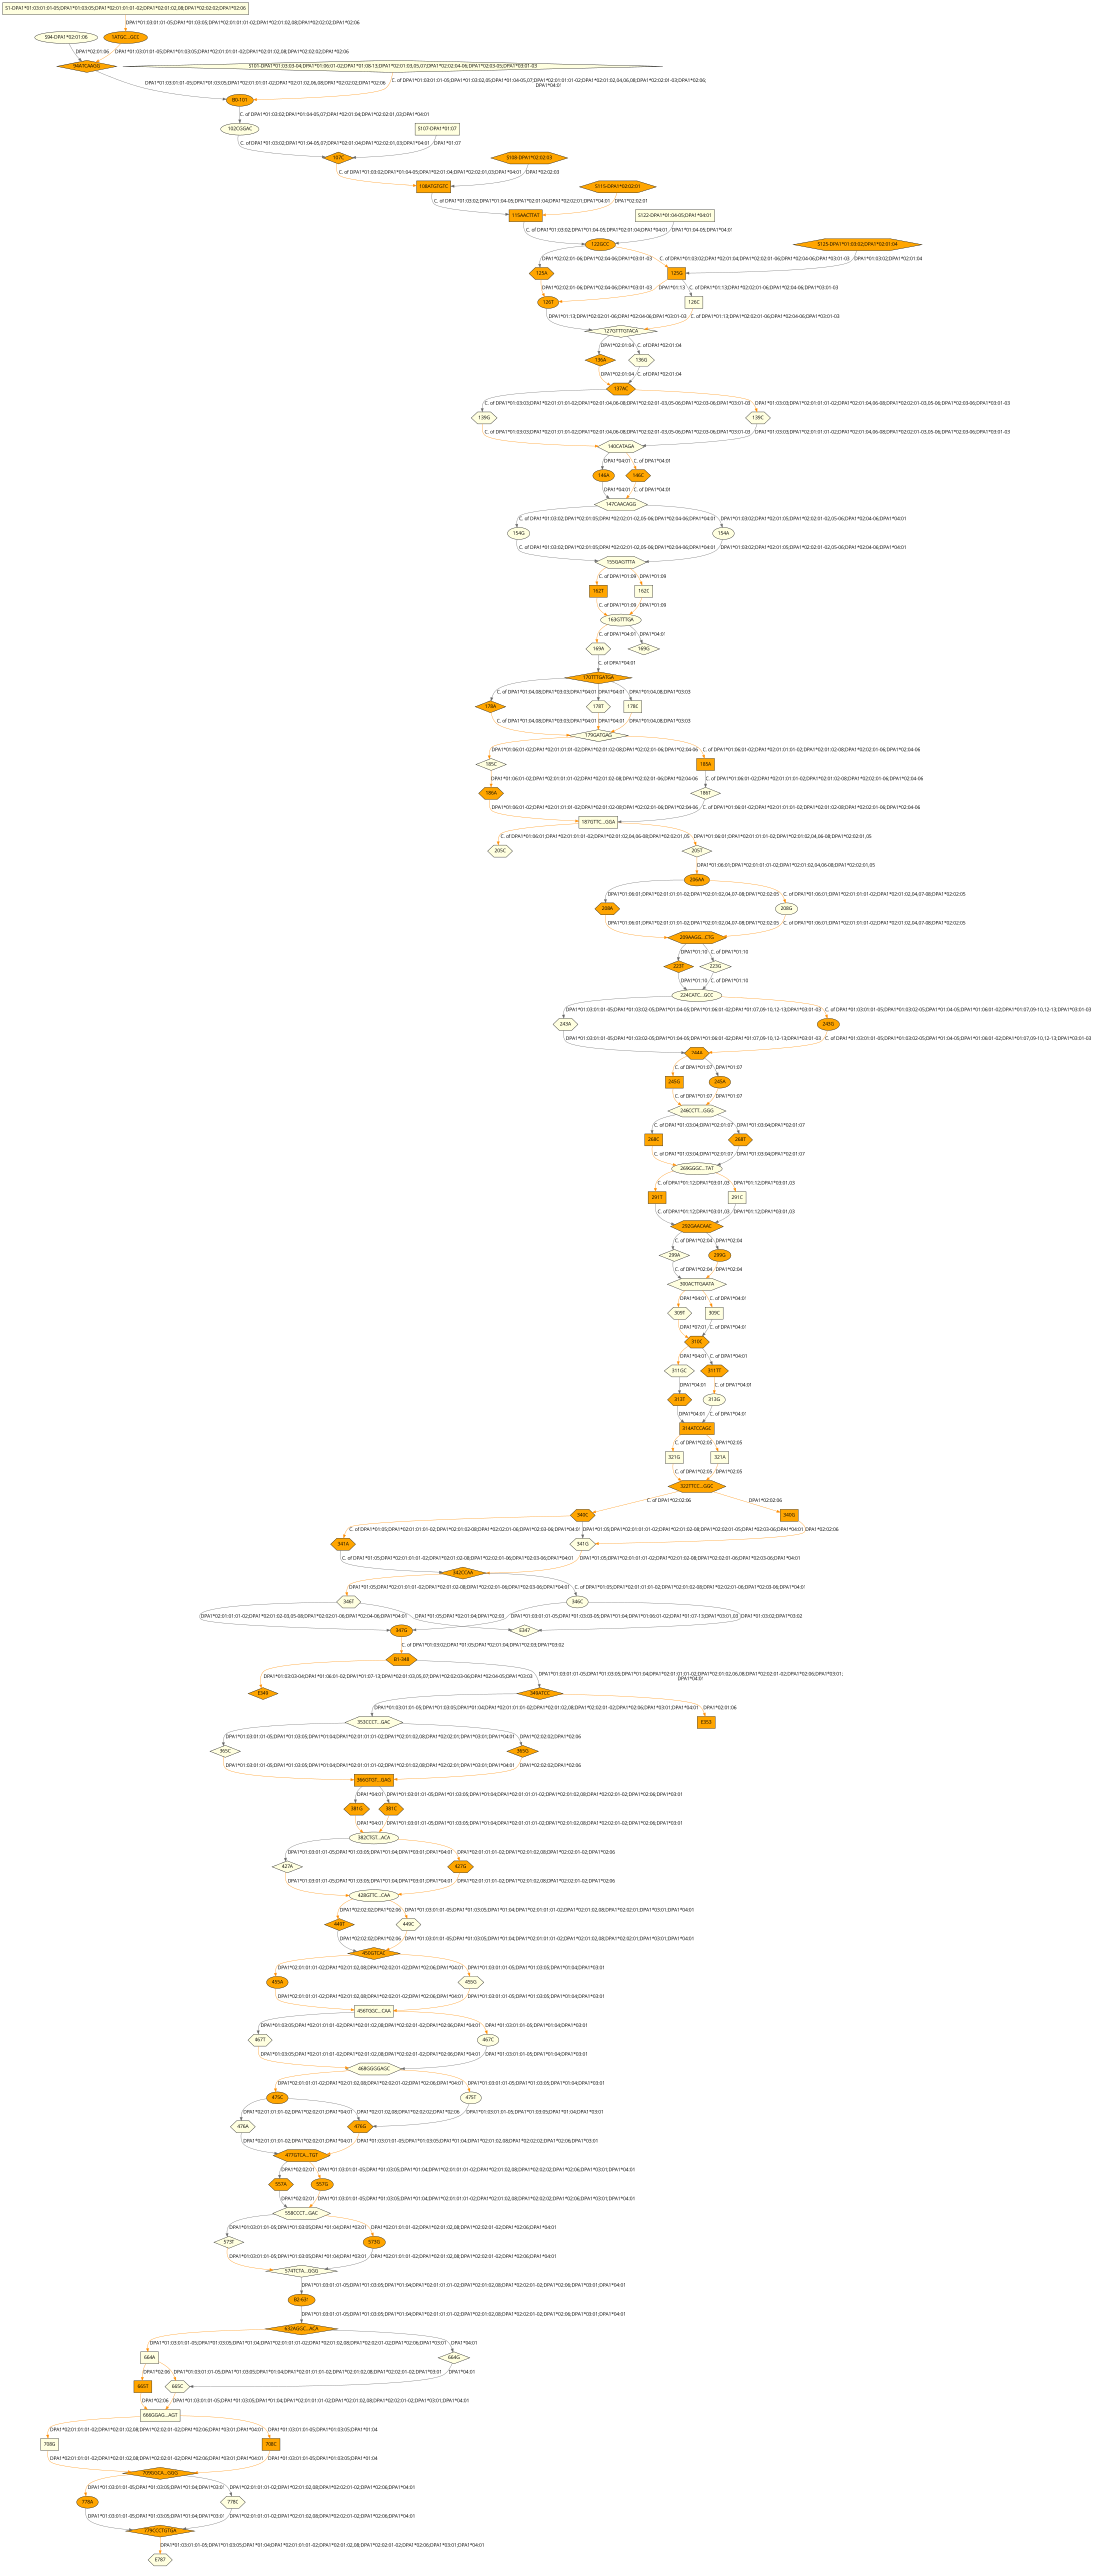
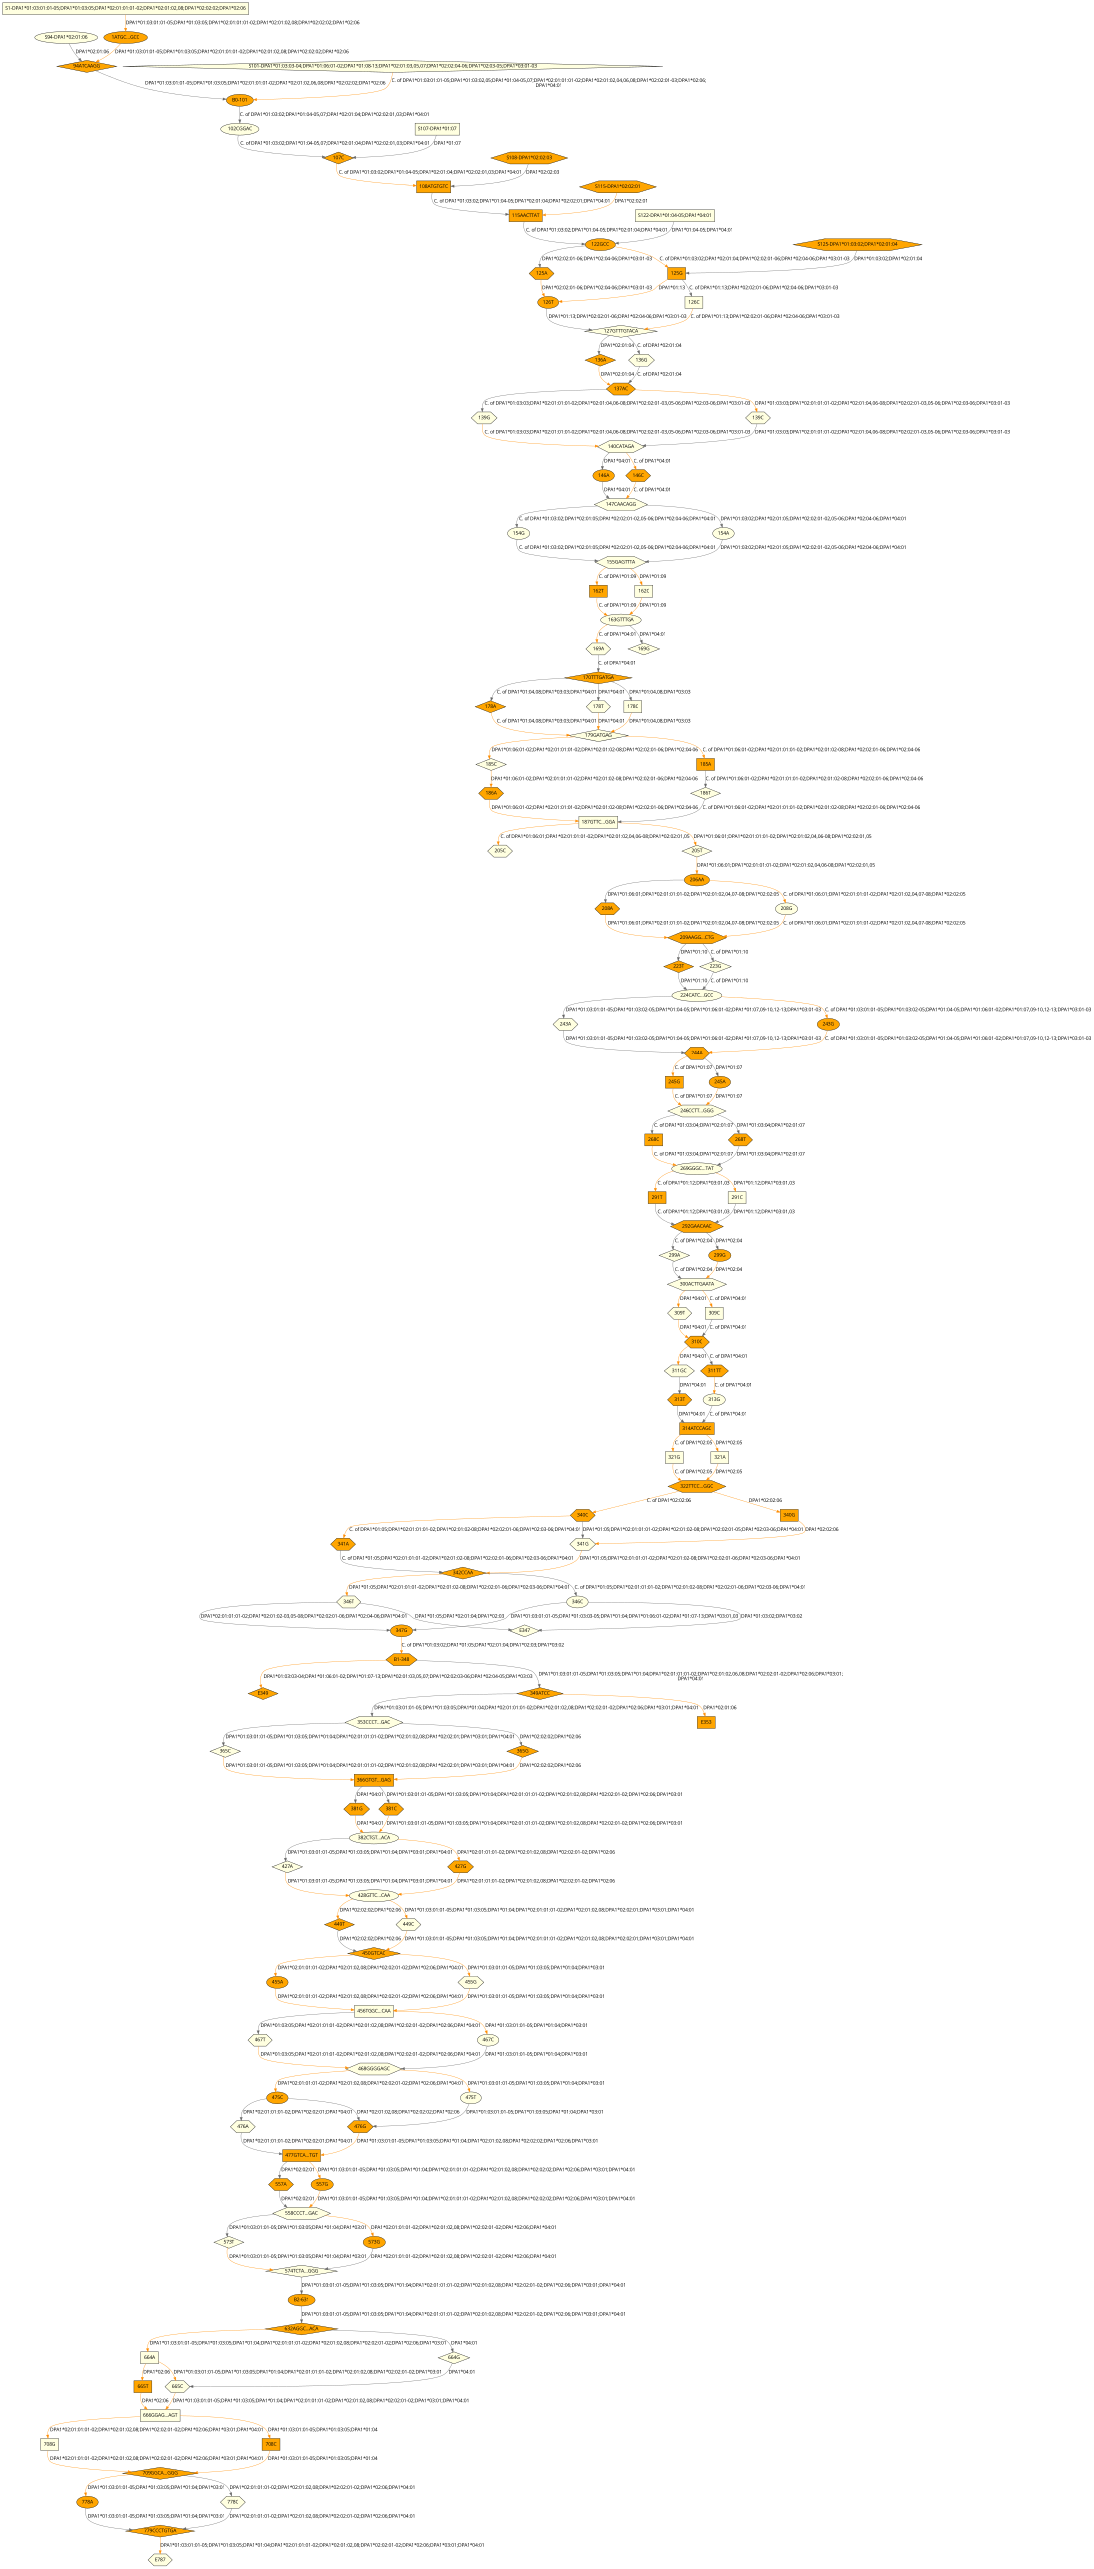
(693, 1328) -> (693, 1328)
(302, 2156) -> (302, 2156)
